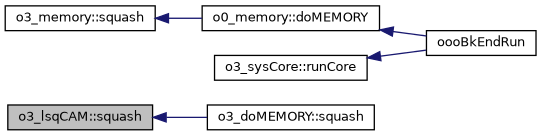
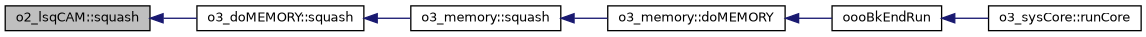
(291, 18) -> (696, 18)
none -> (394, 18)
(403, 53) -> (972, 18)
(80, 117) -> (78, 18)
